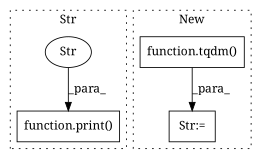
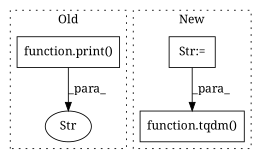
(68, 20) -> (68, 20)
(68, 85) -> (68, 85)
(192, 85) -> (192, 85)
